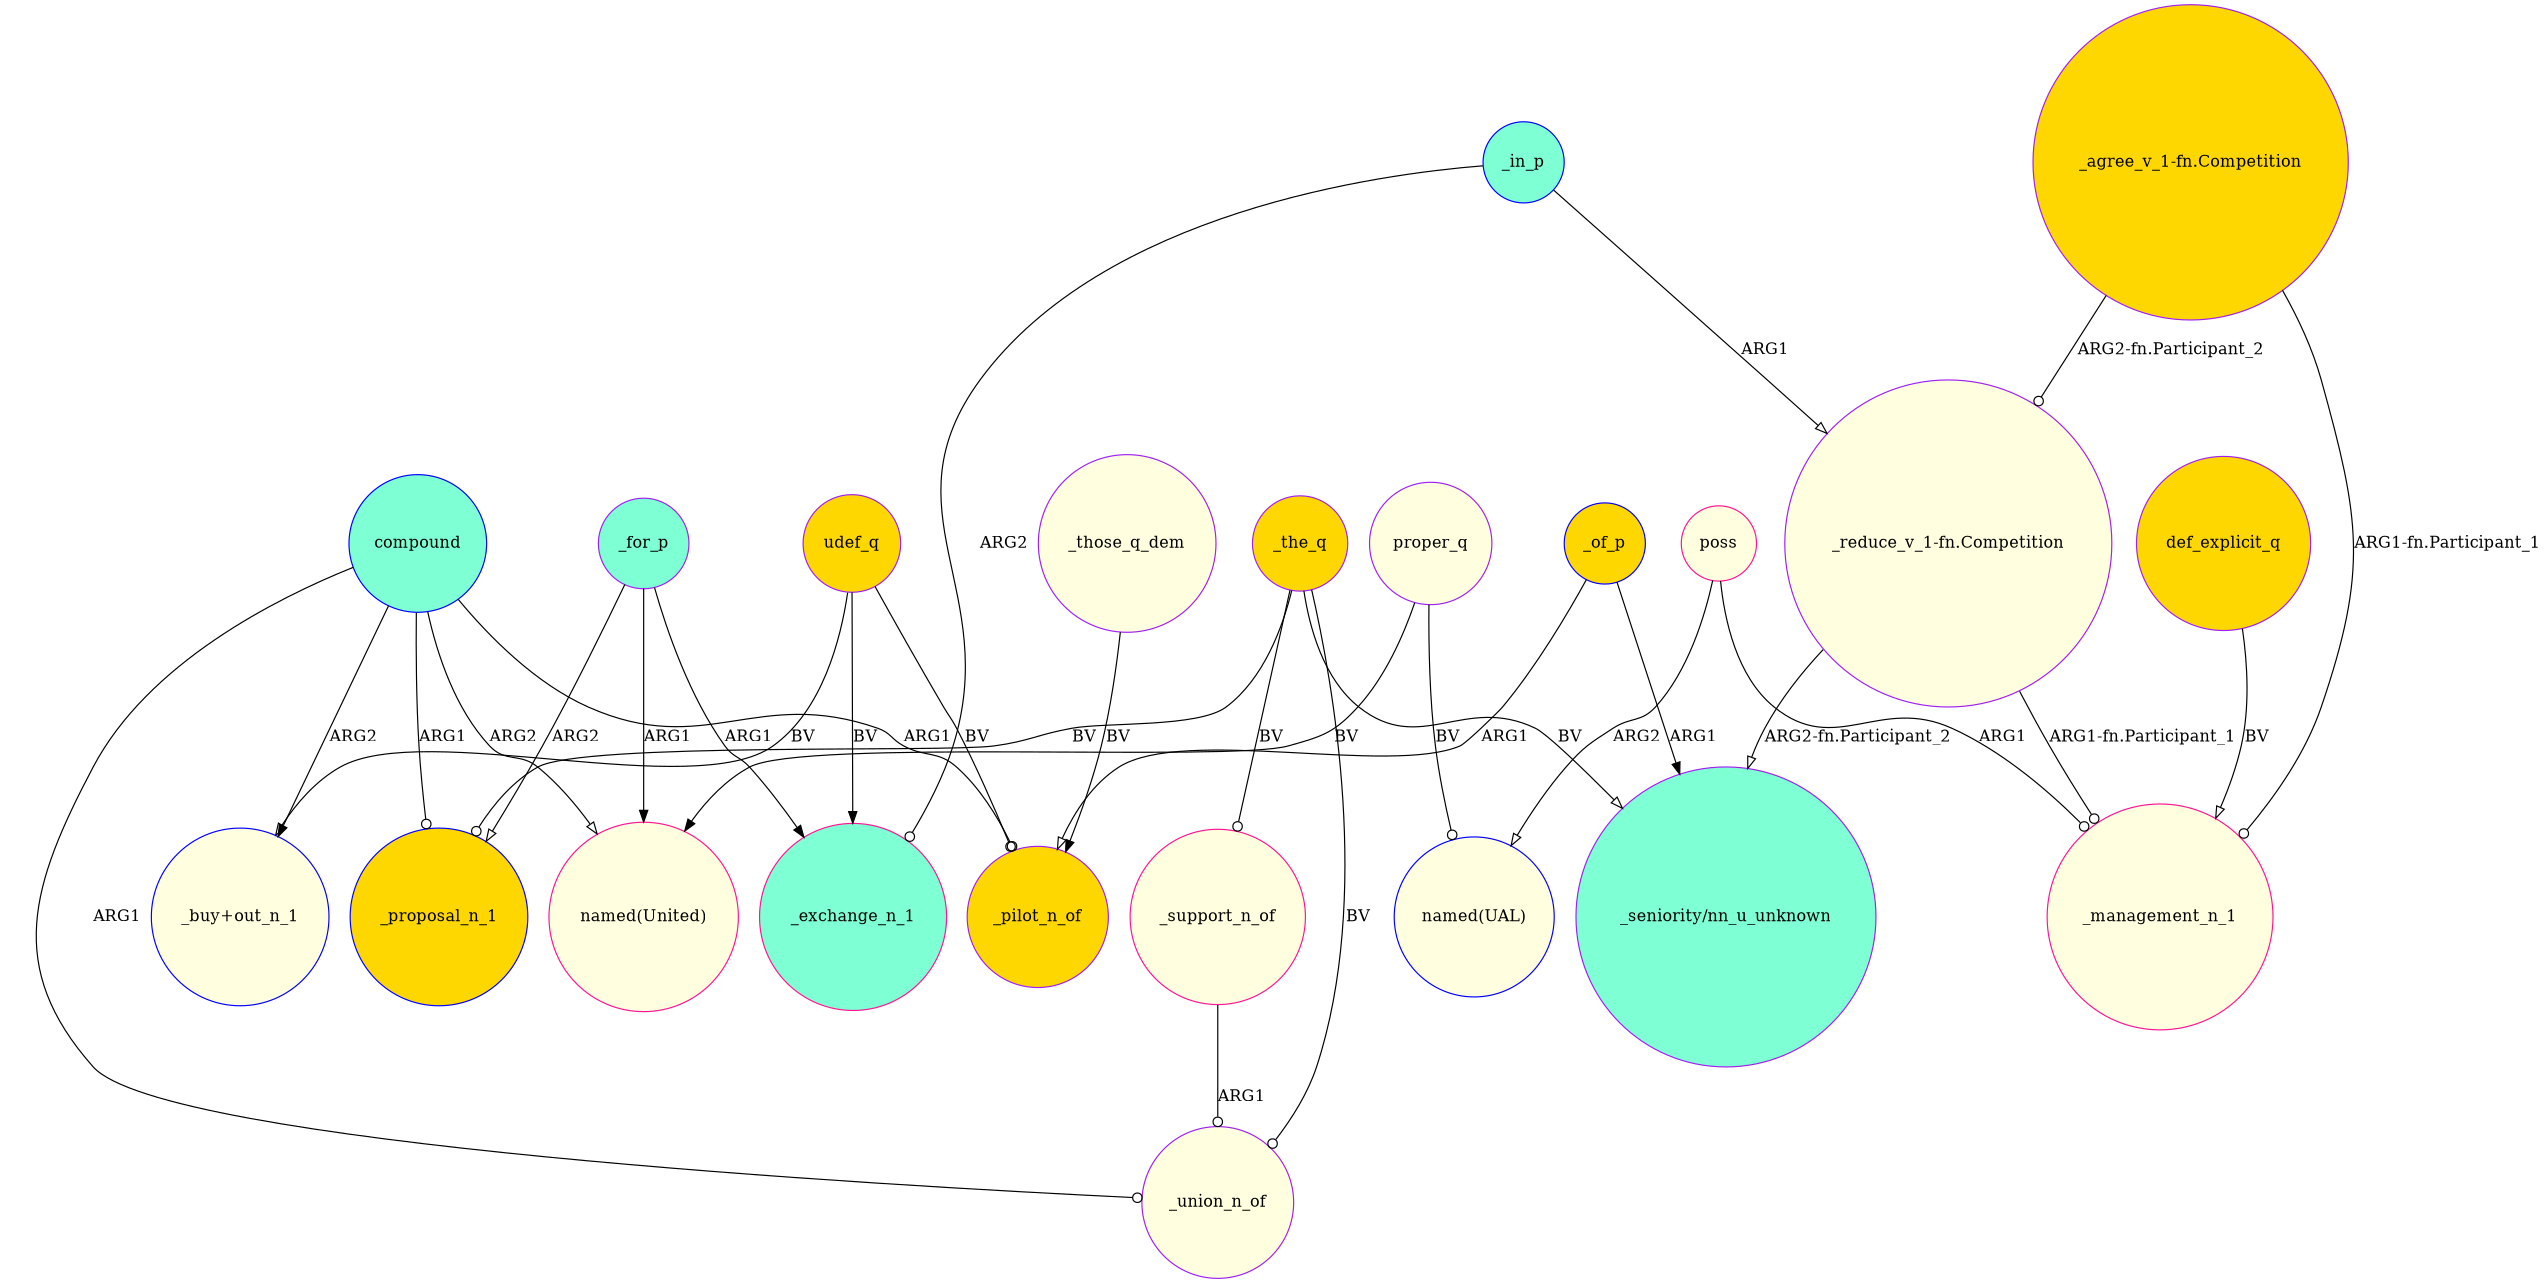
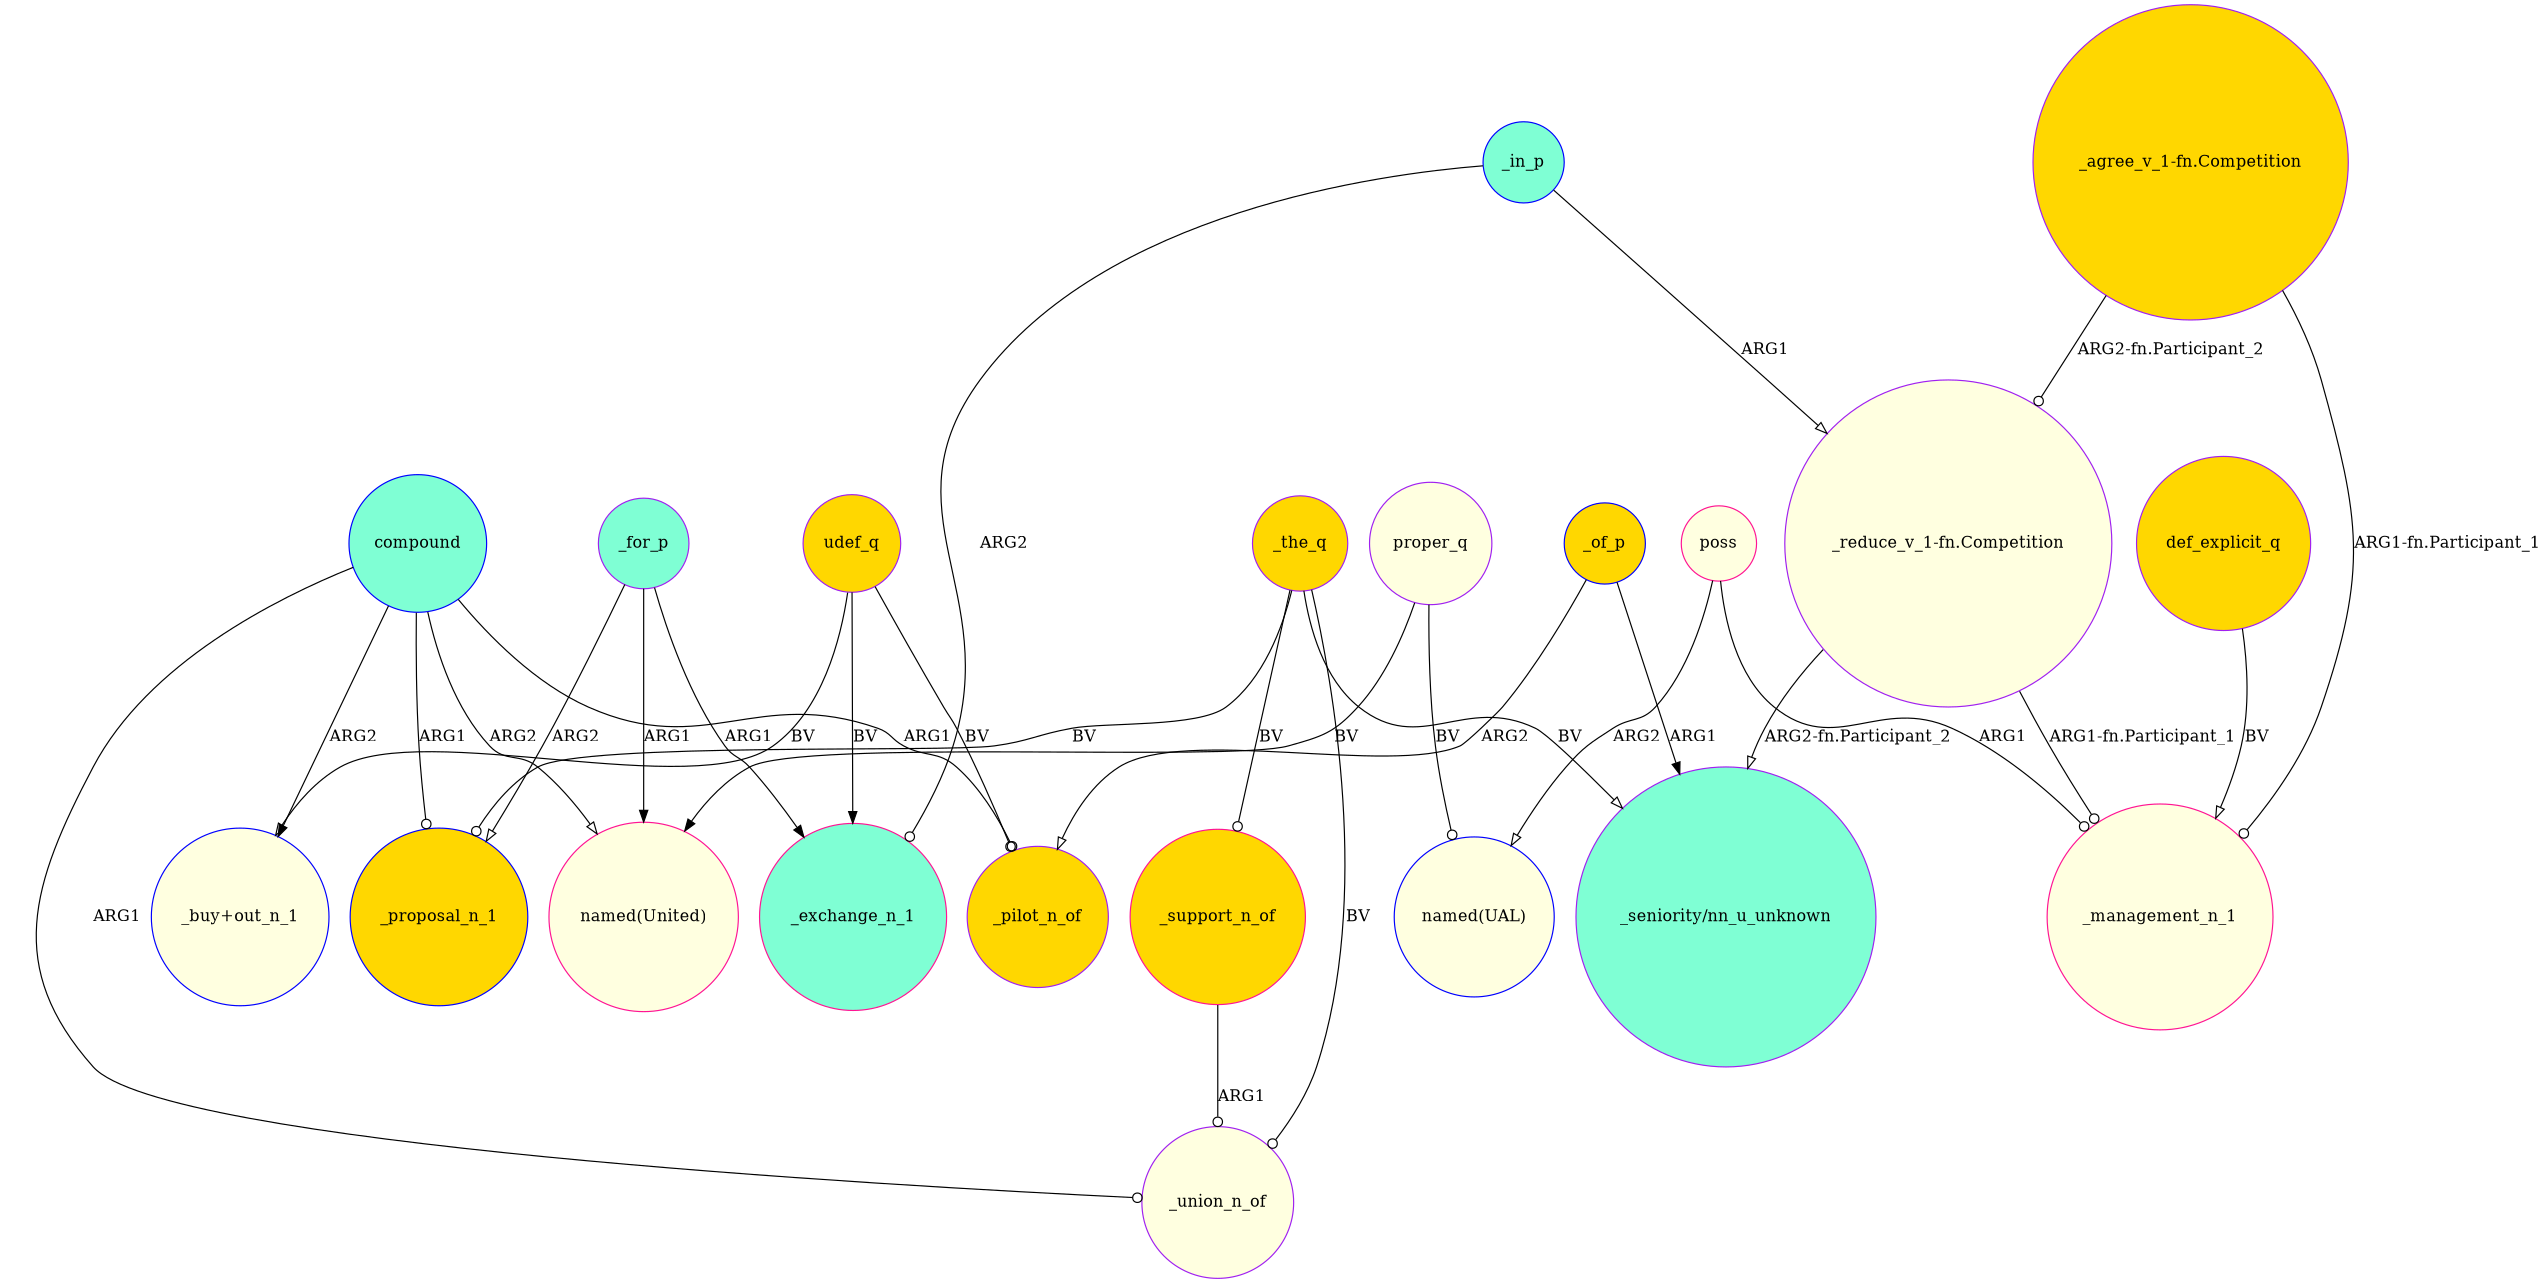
(1127, 543) -> none
(1505, 737) -> (1505, 737)
(1218, 917) -> (1218, 917)
